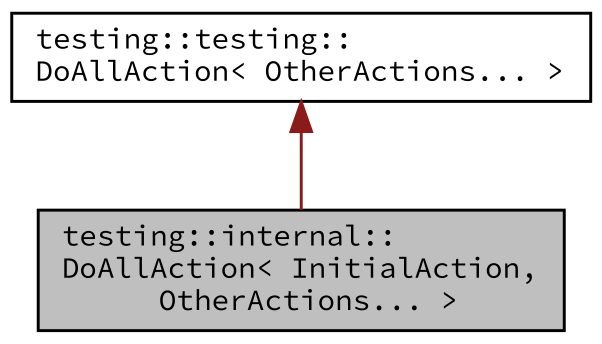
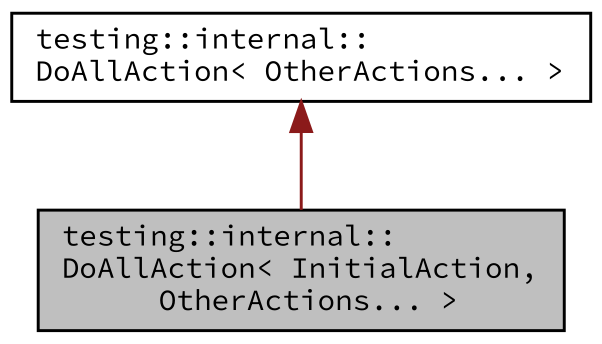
(301, 57) -> (301, 57)
